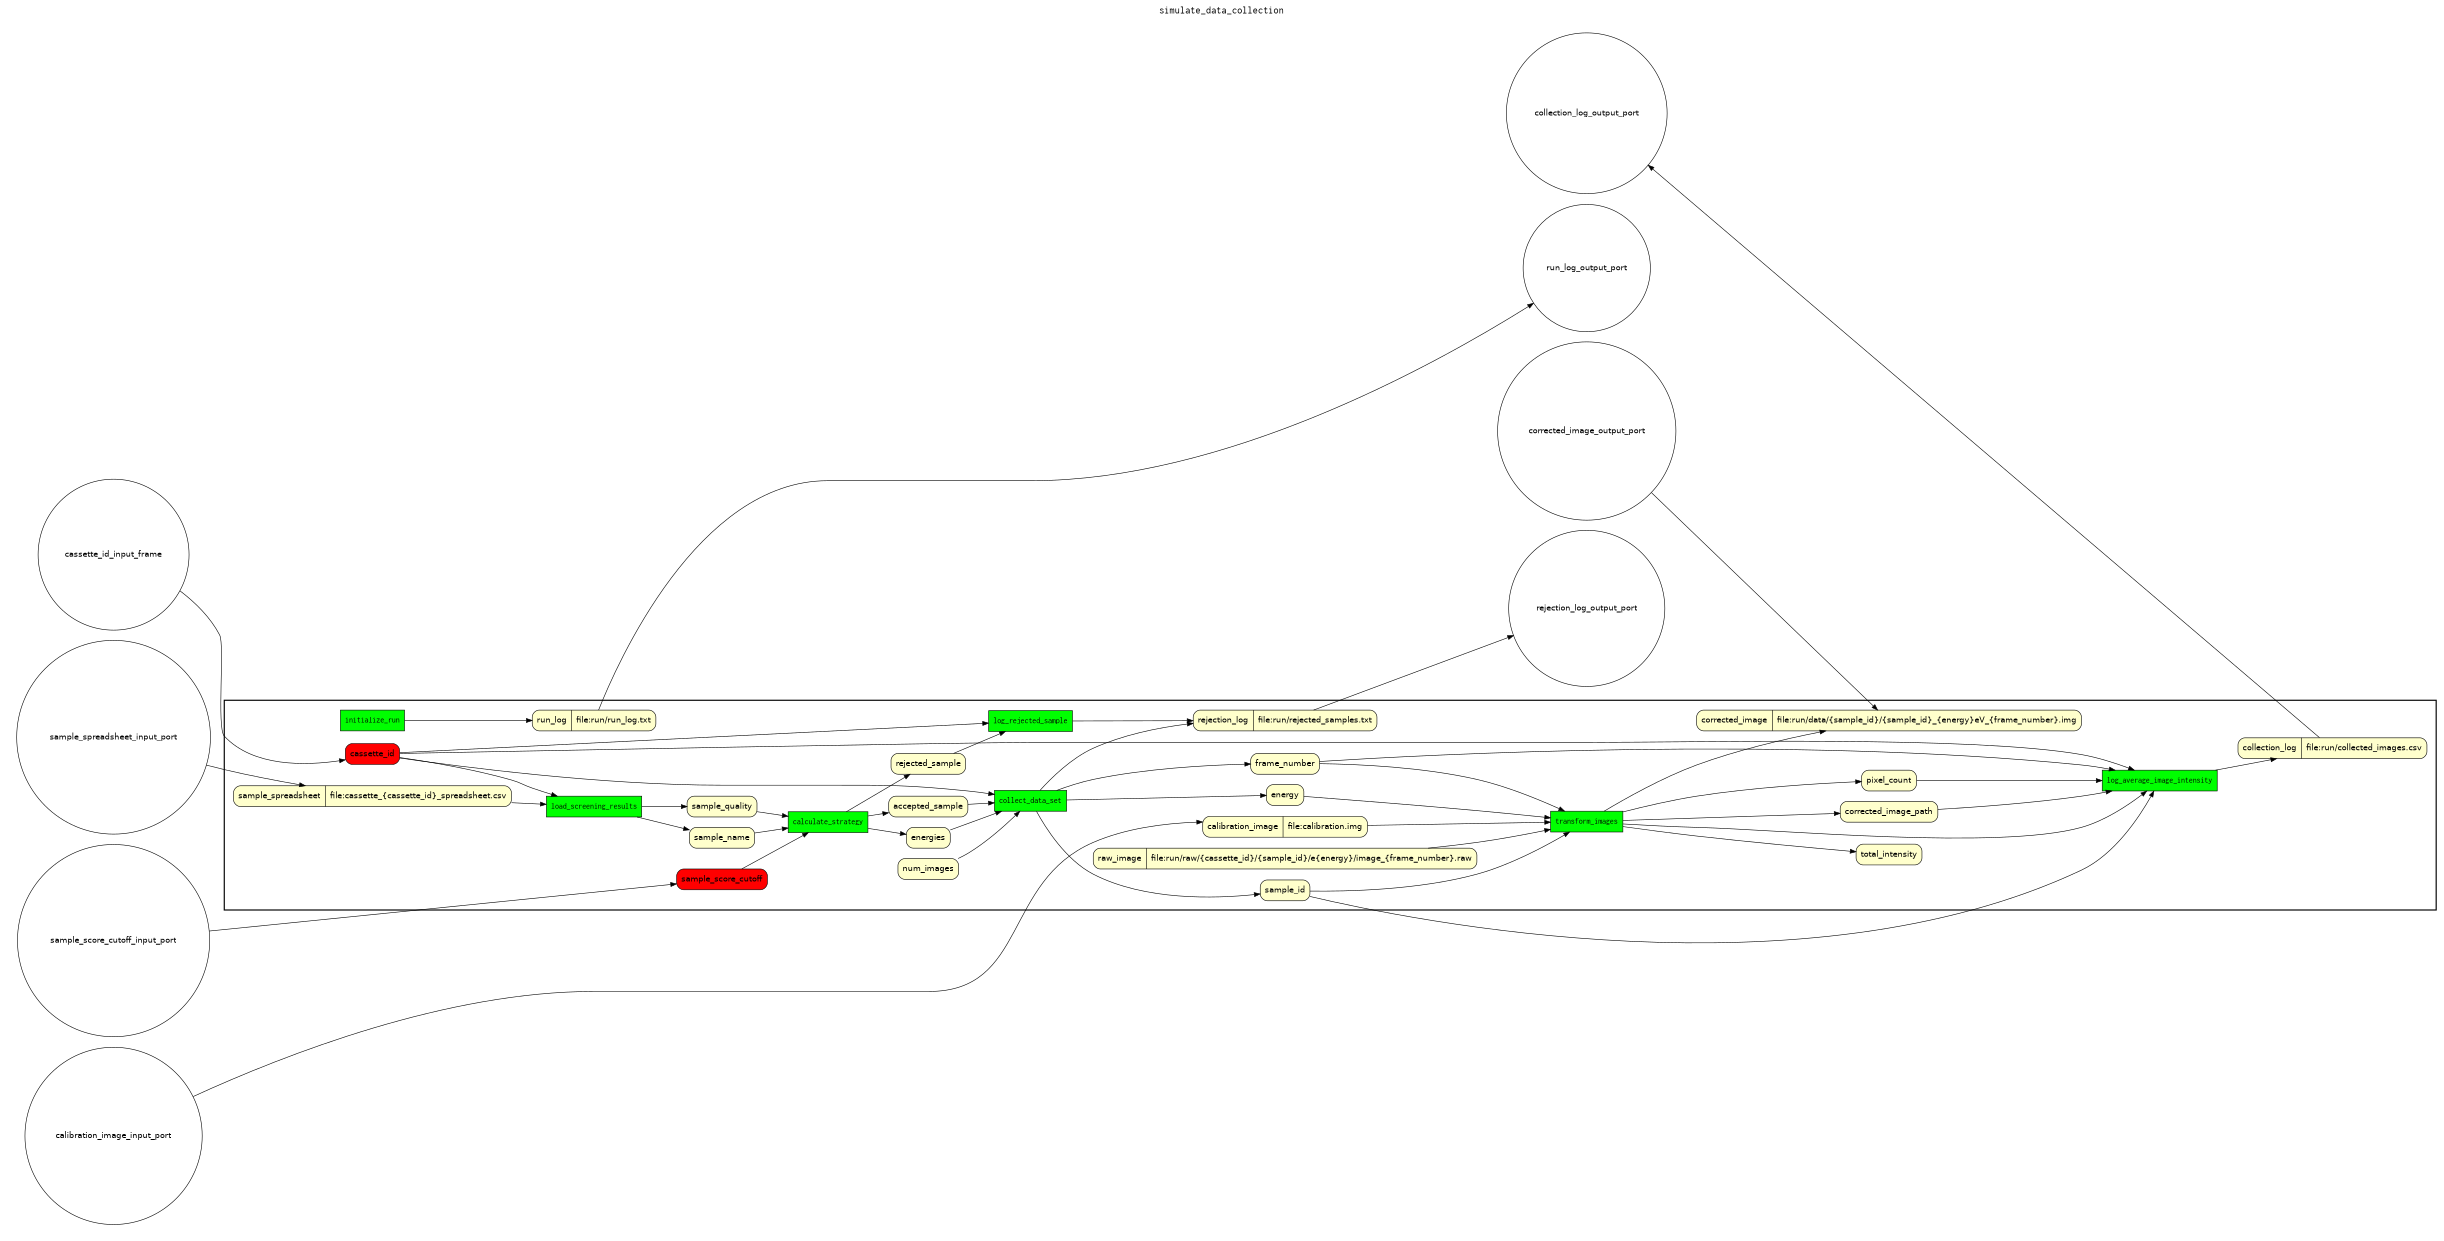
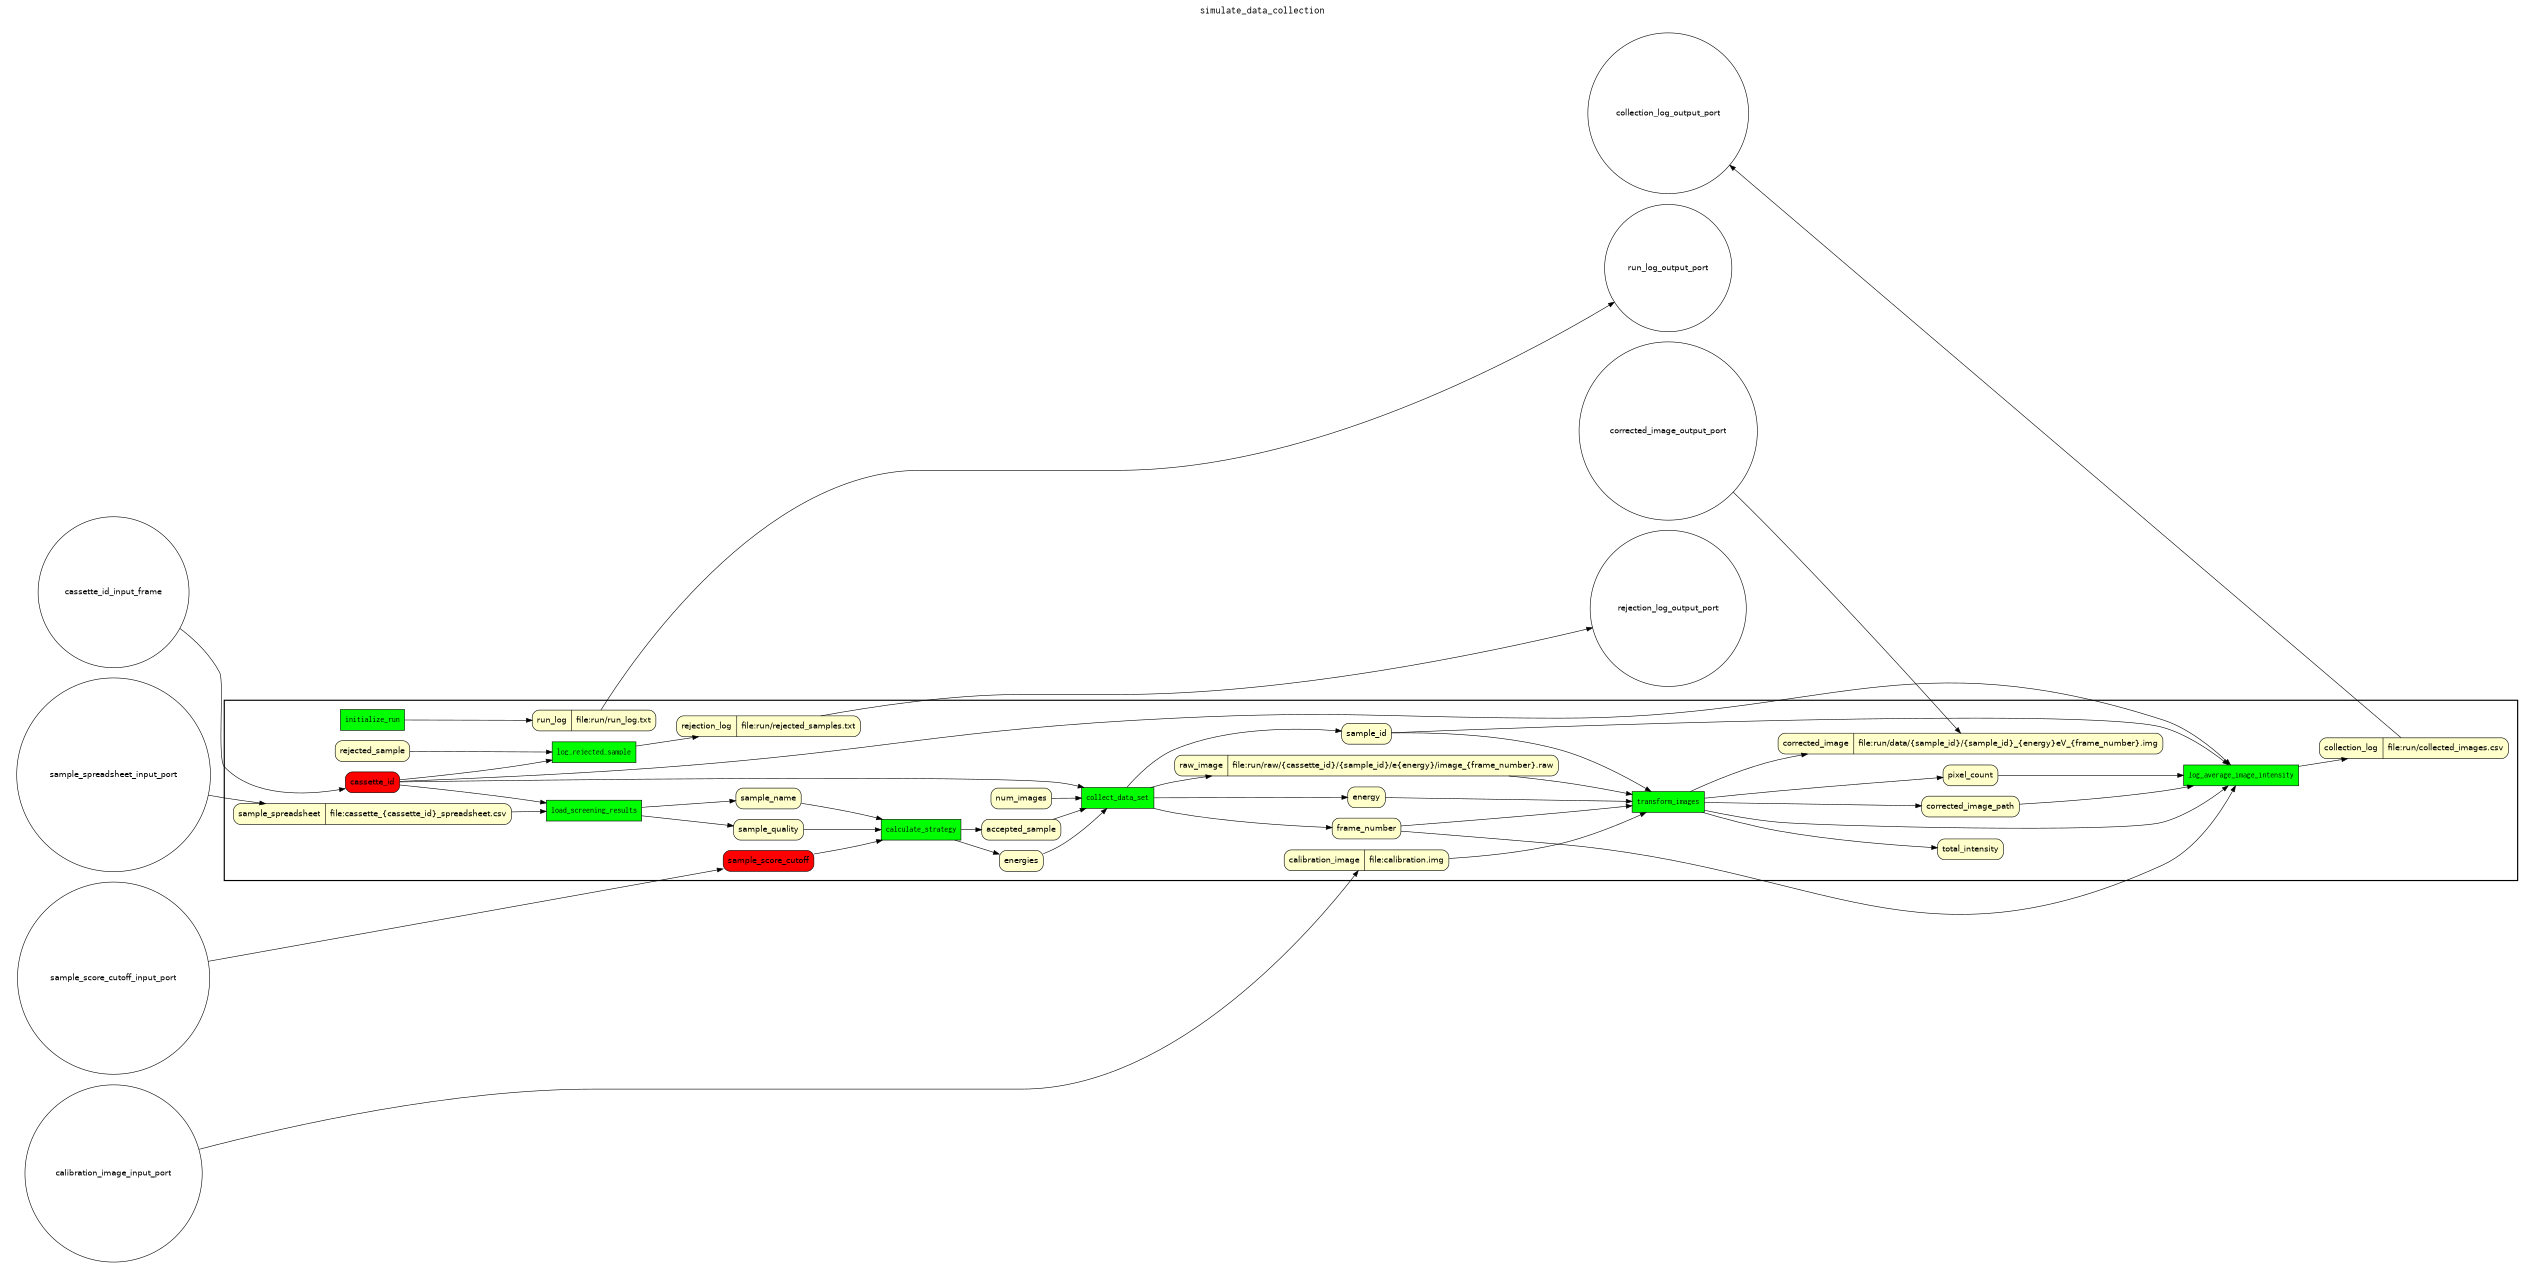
(1095, 747) -> (1178, 781)
(876, 795) -> none
